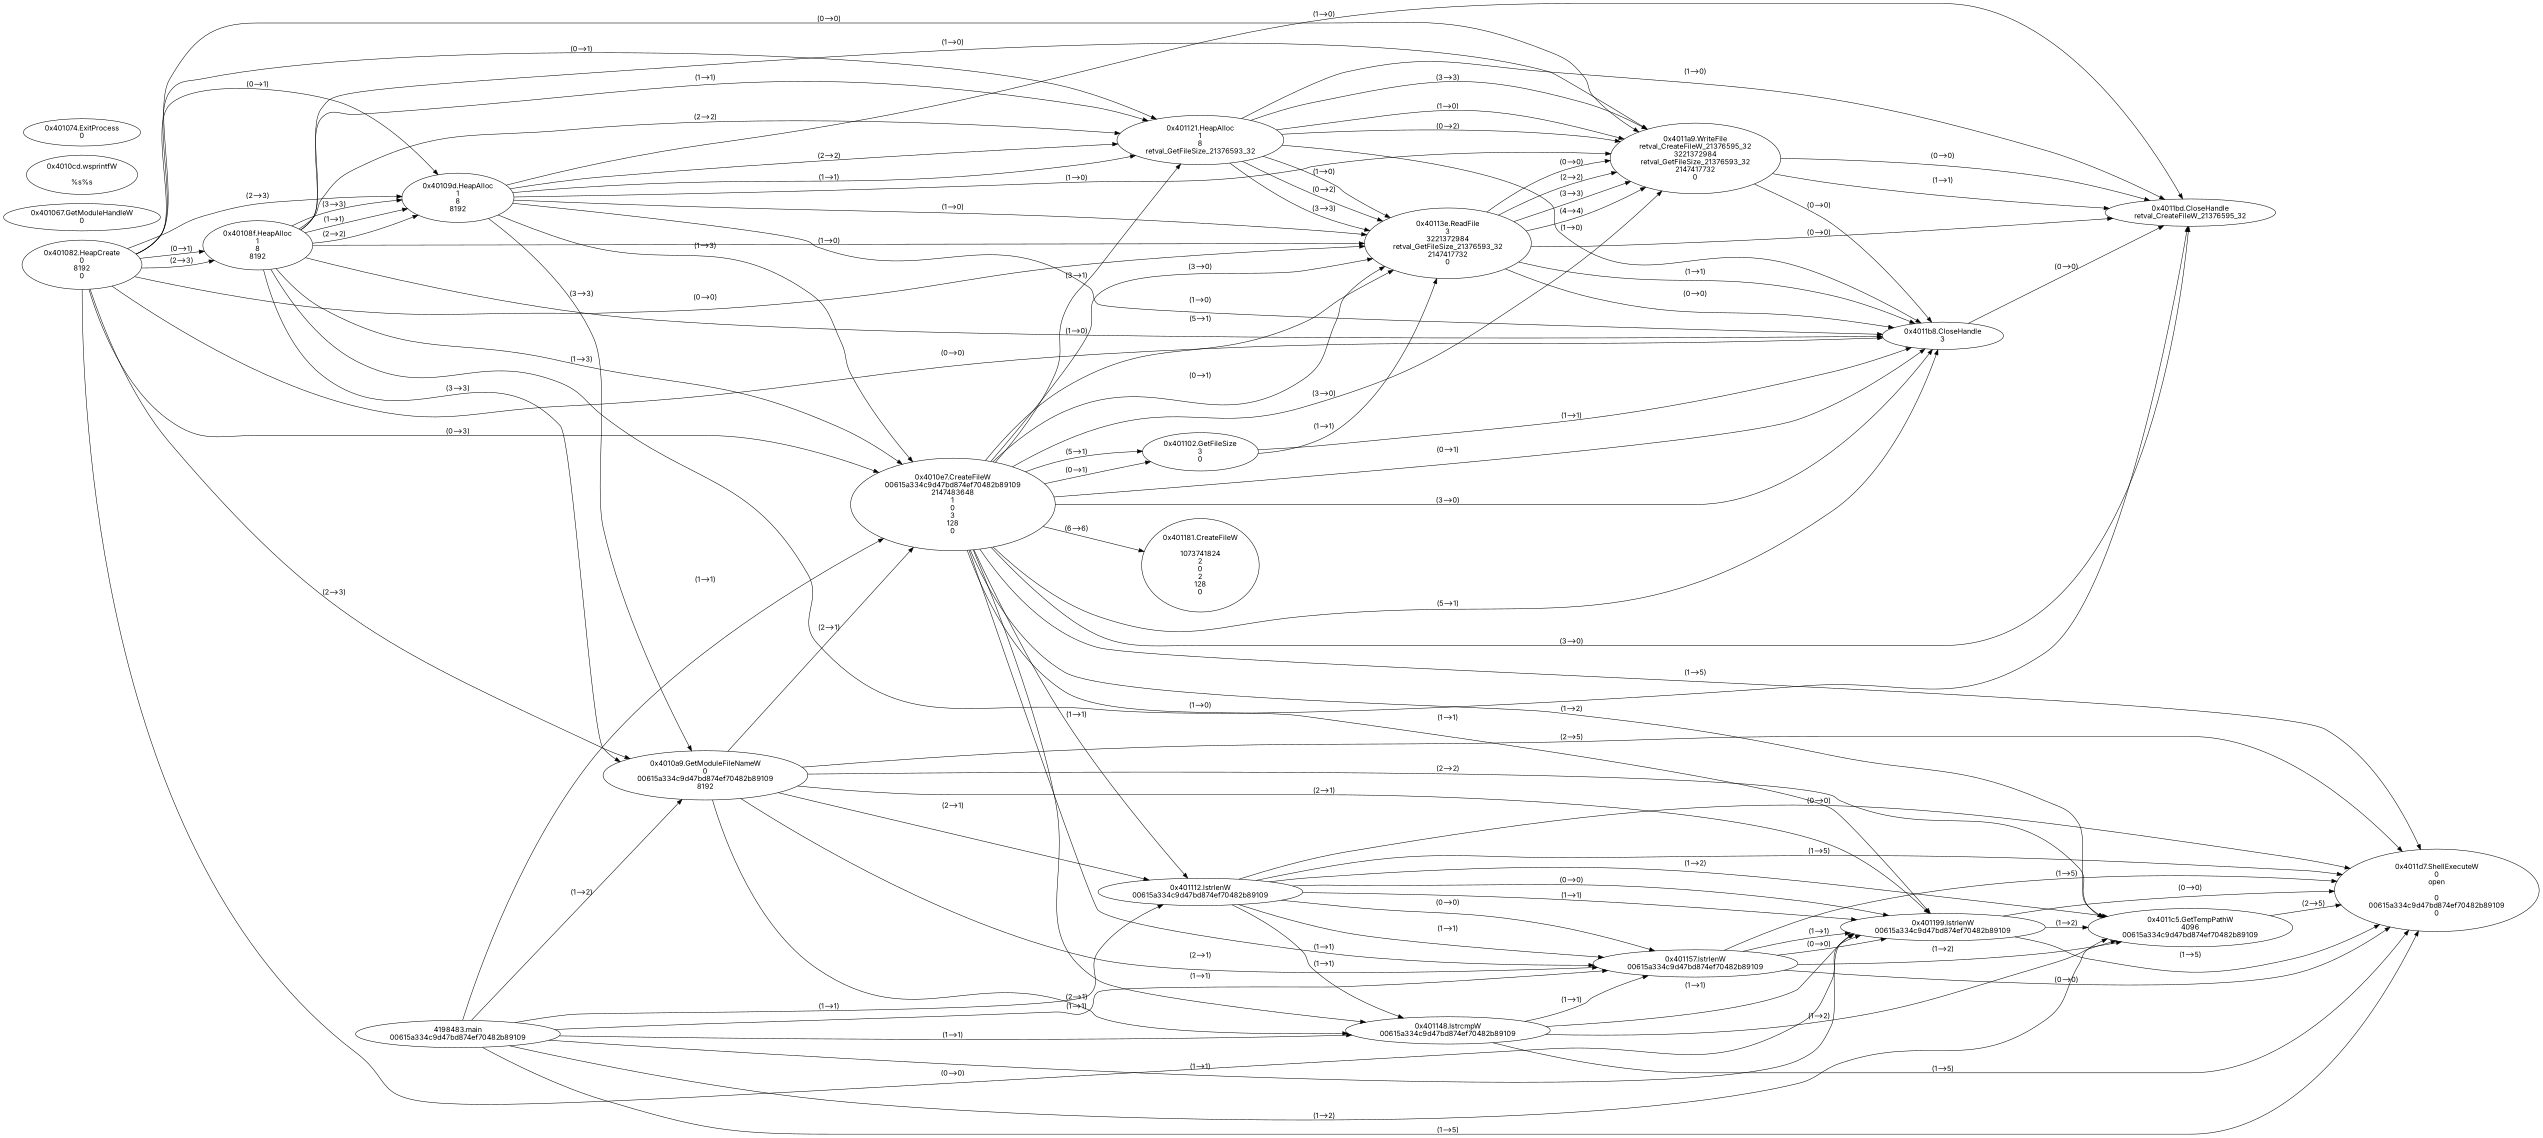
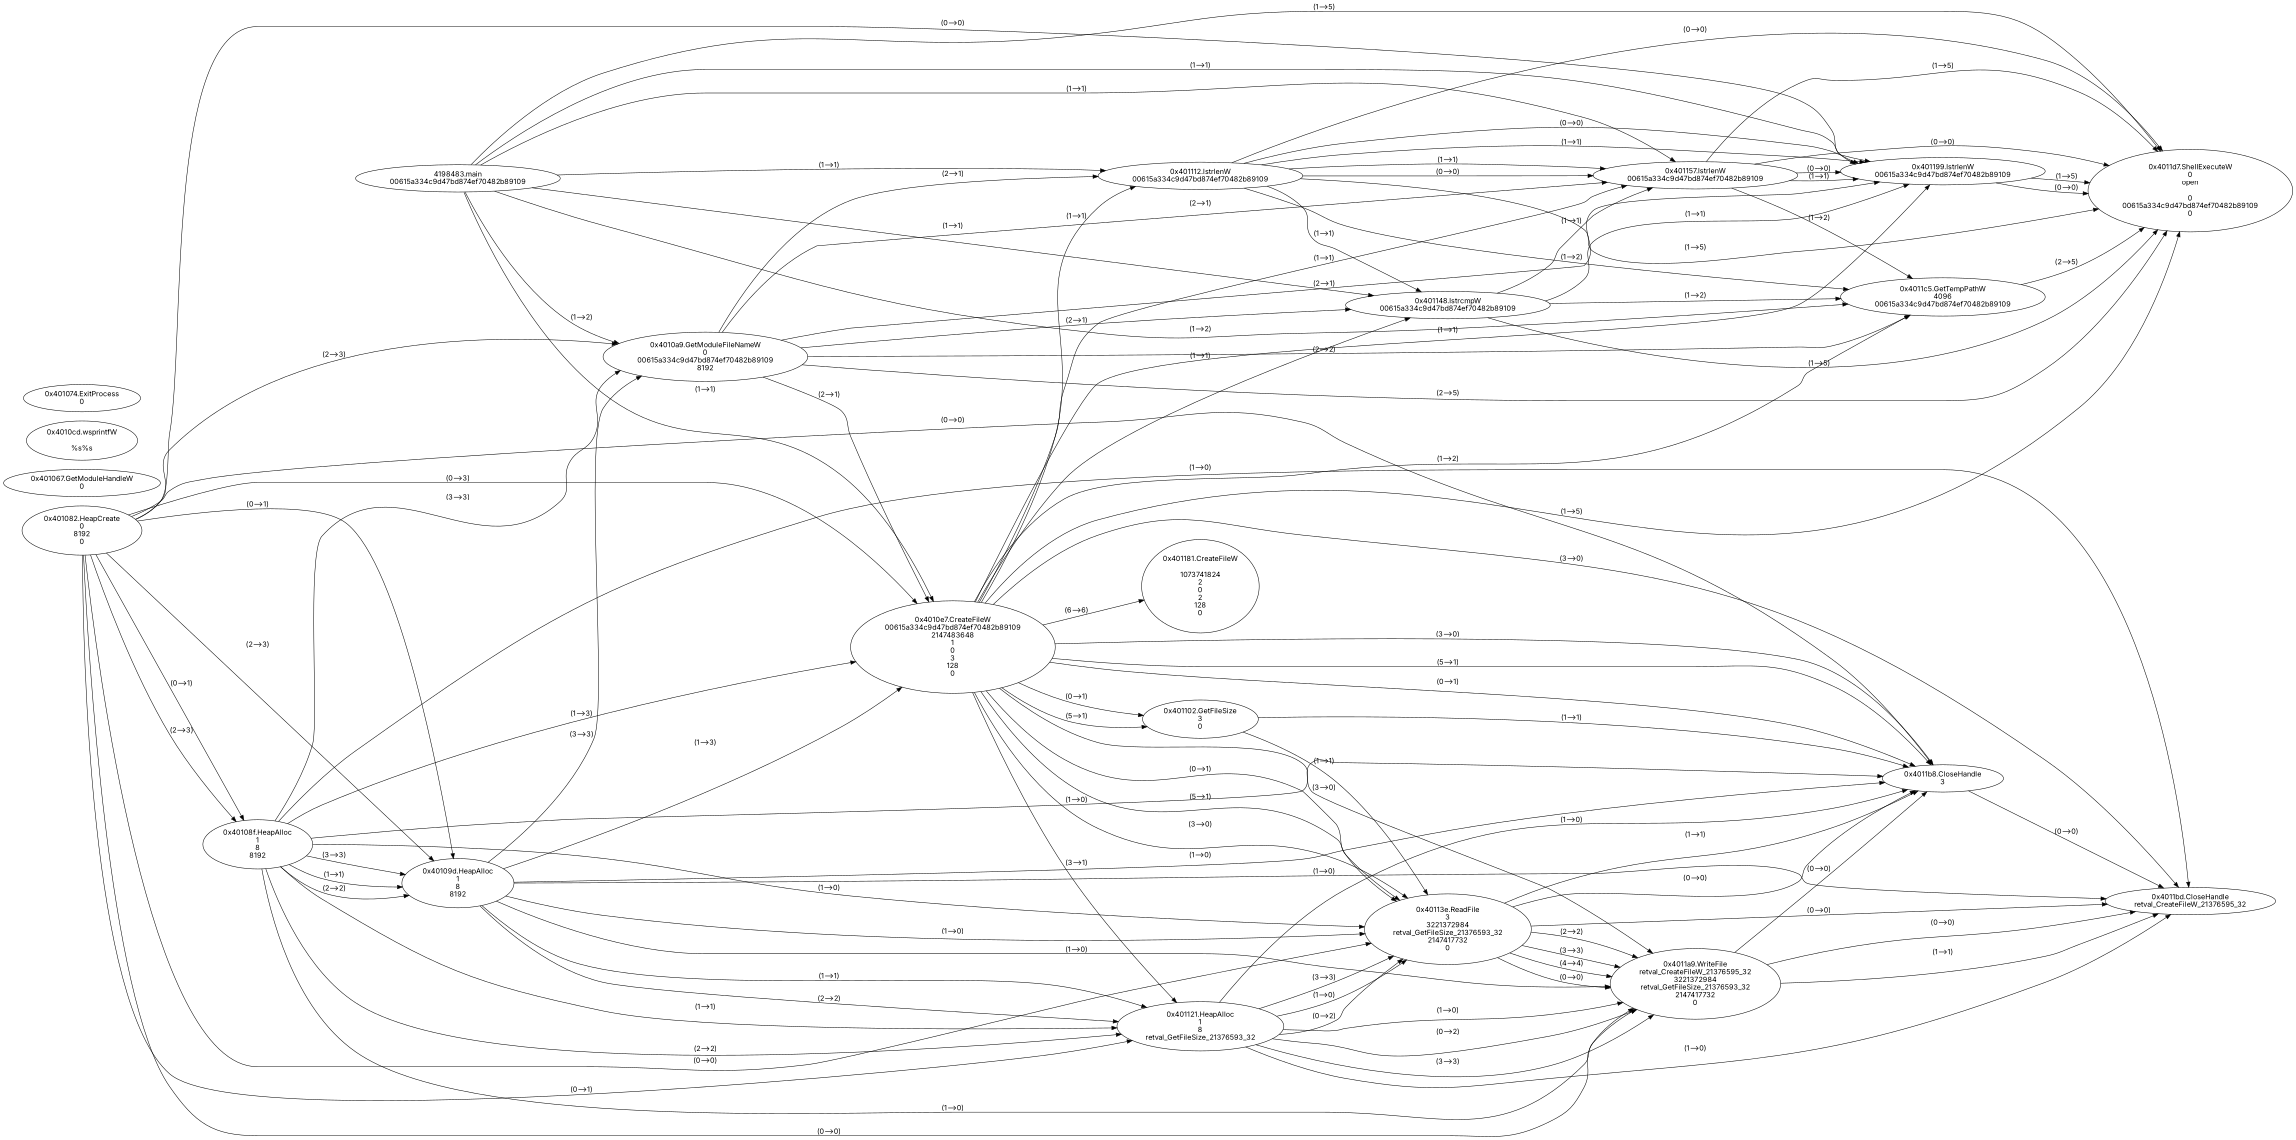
(2064, 927) -> none
